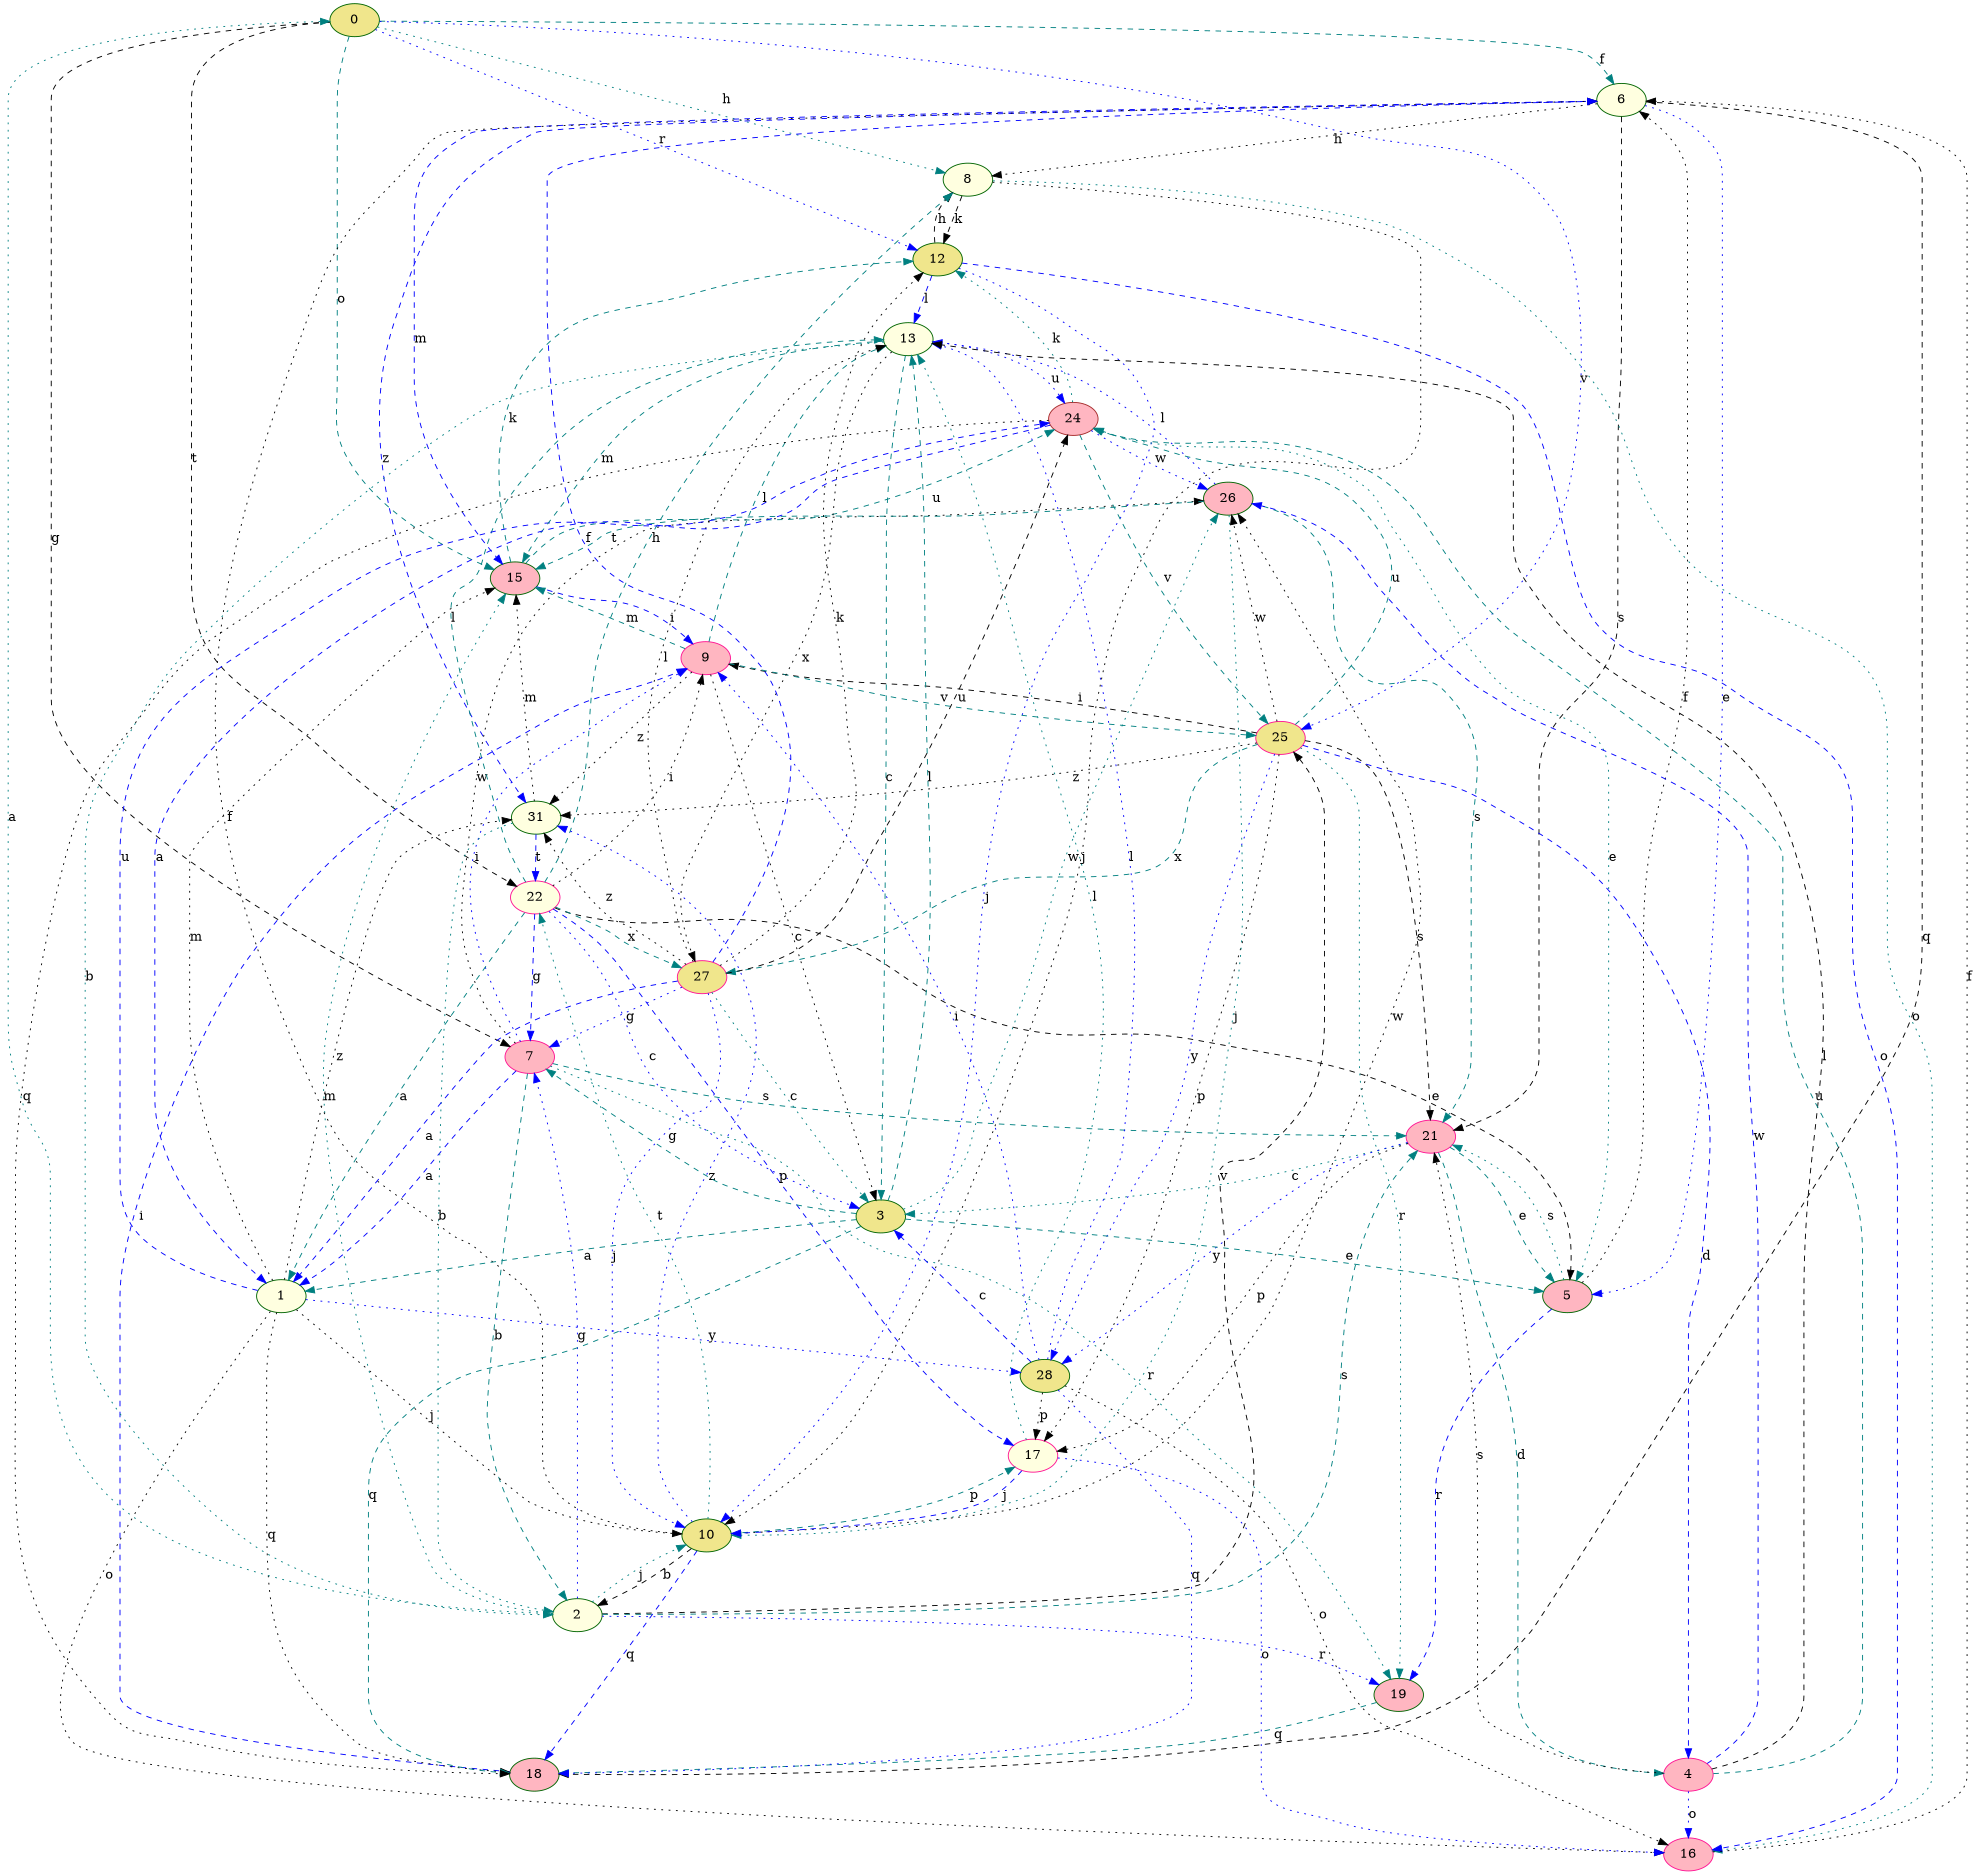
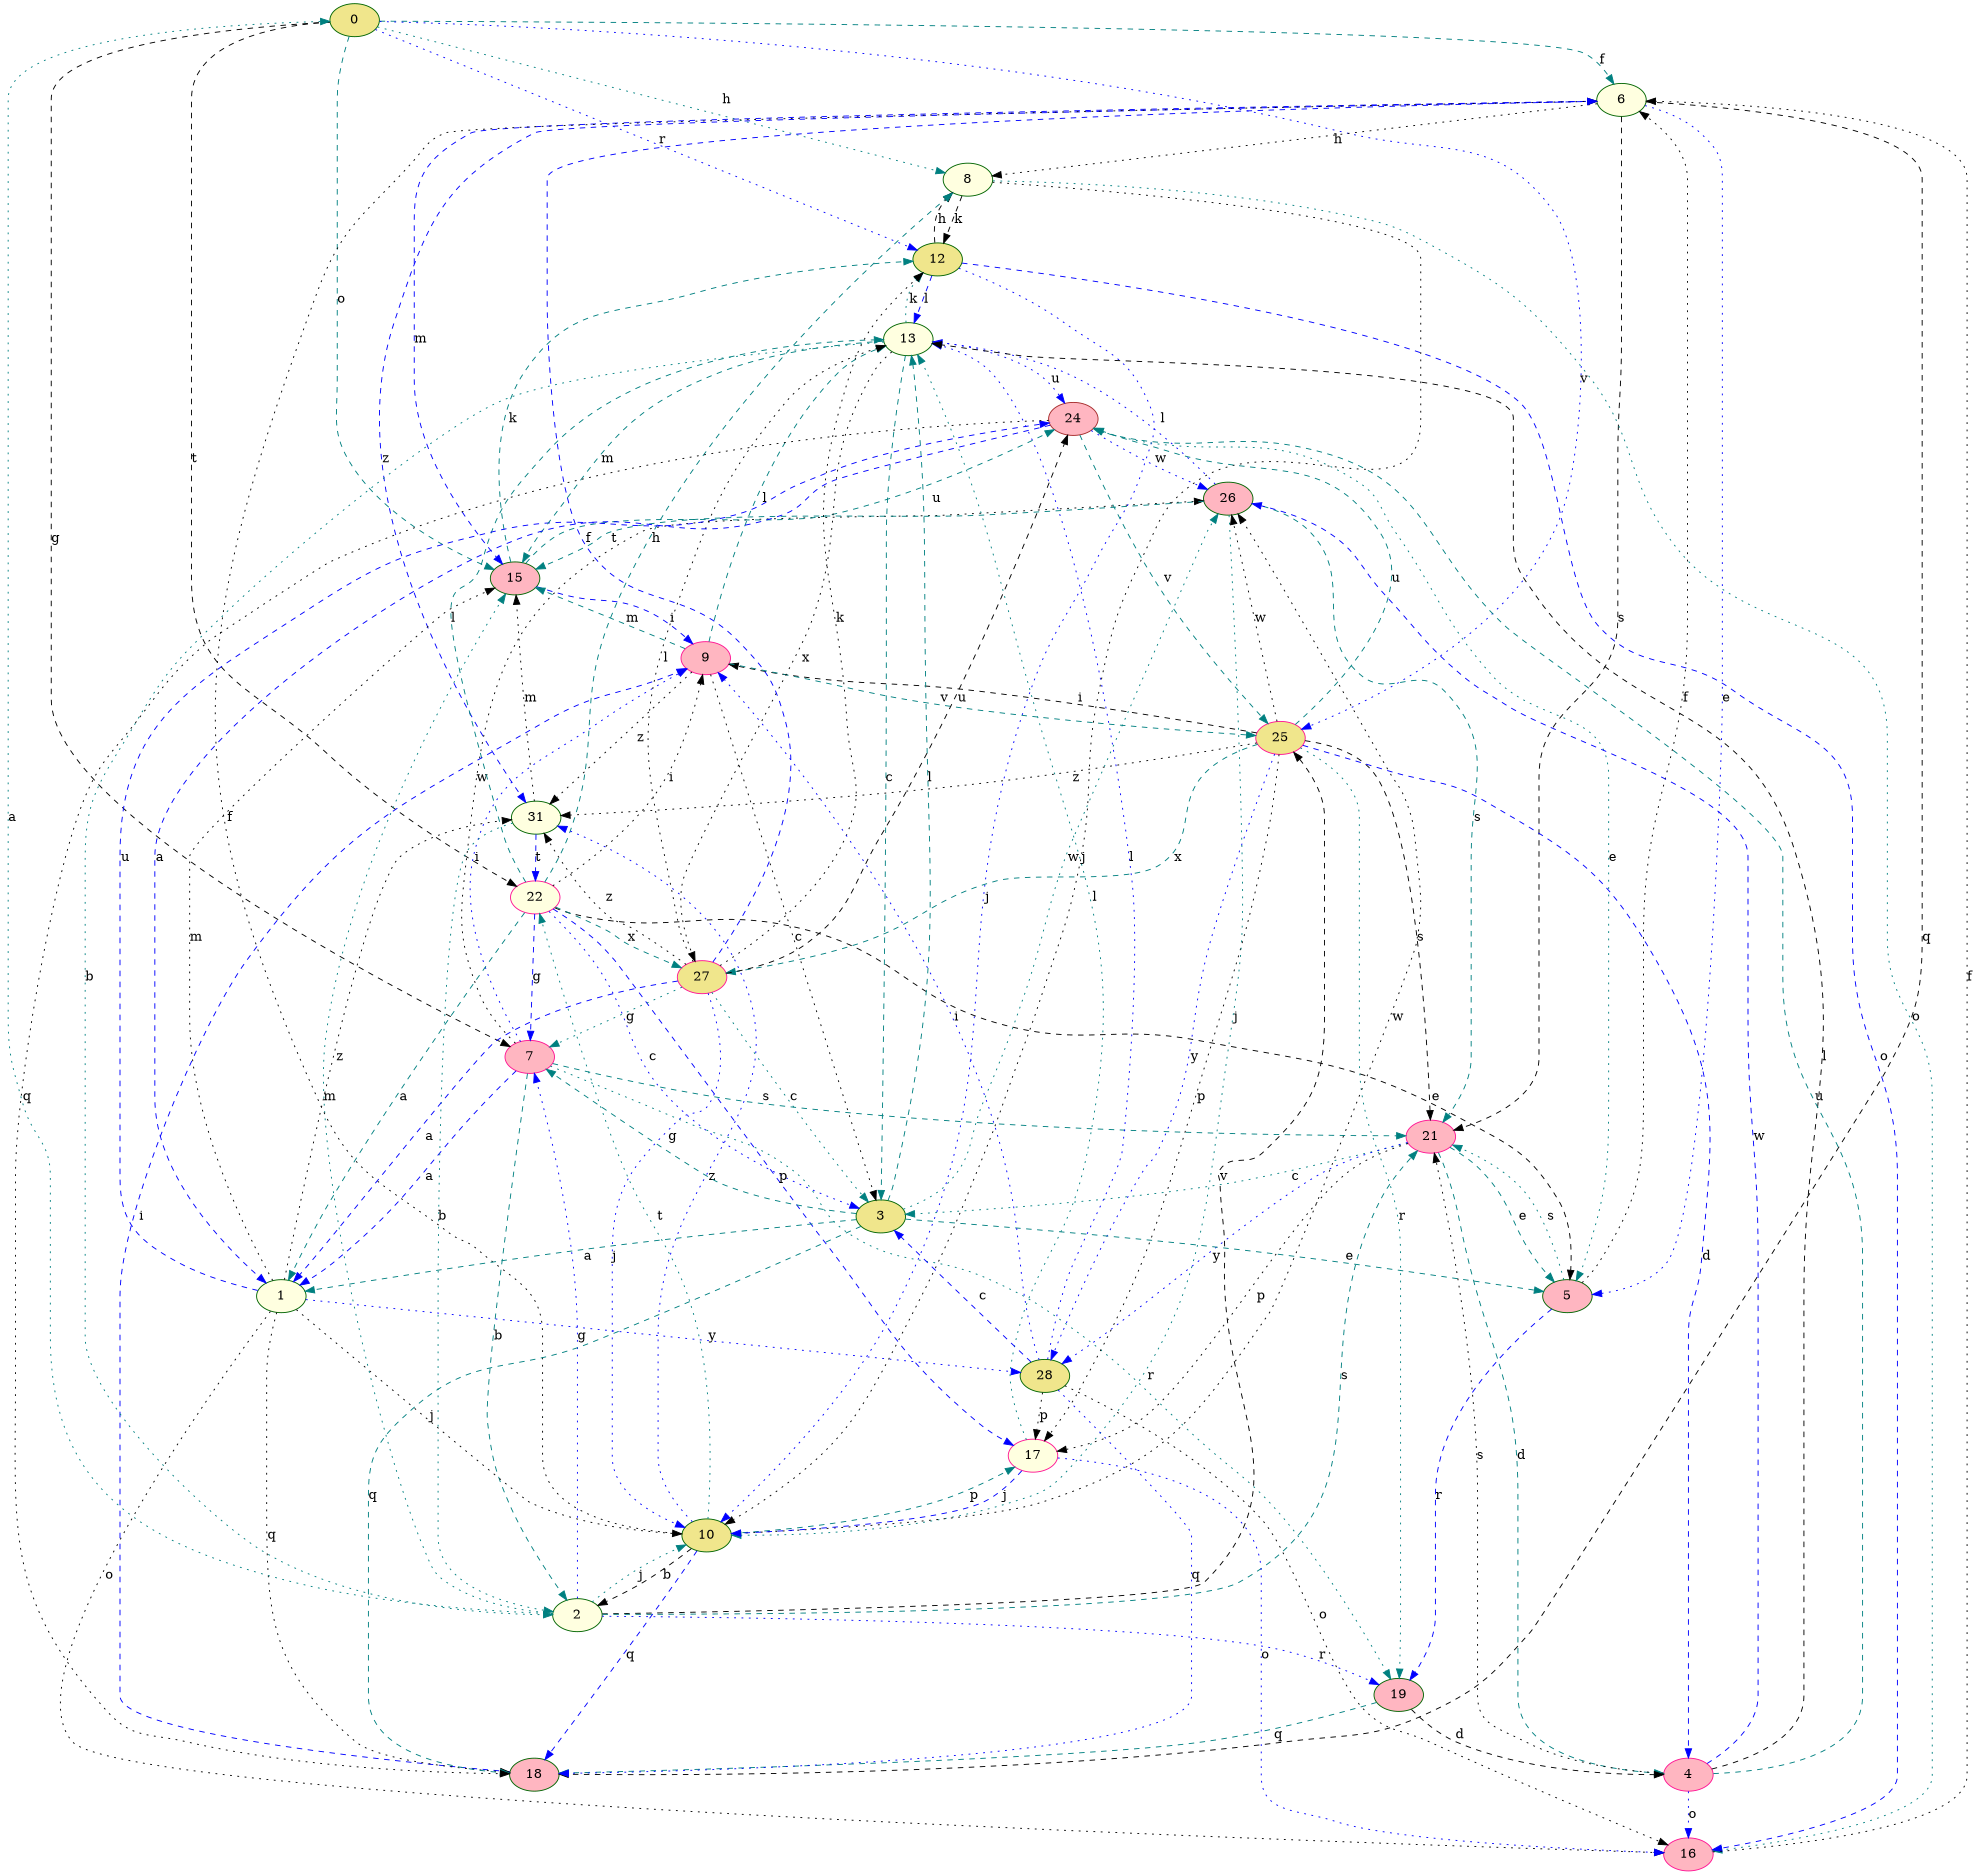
(1031, 329) -> (907, 300)
(617, 1016) -> (617, 1016)
none -> (1526, 1763)
